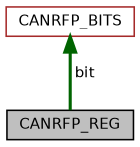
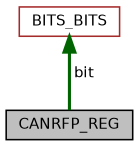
(70, 22) -> (69, 22)
